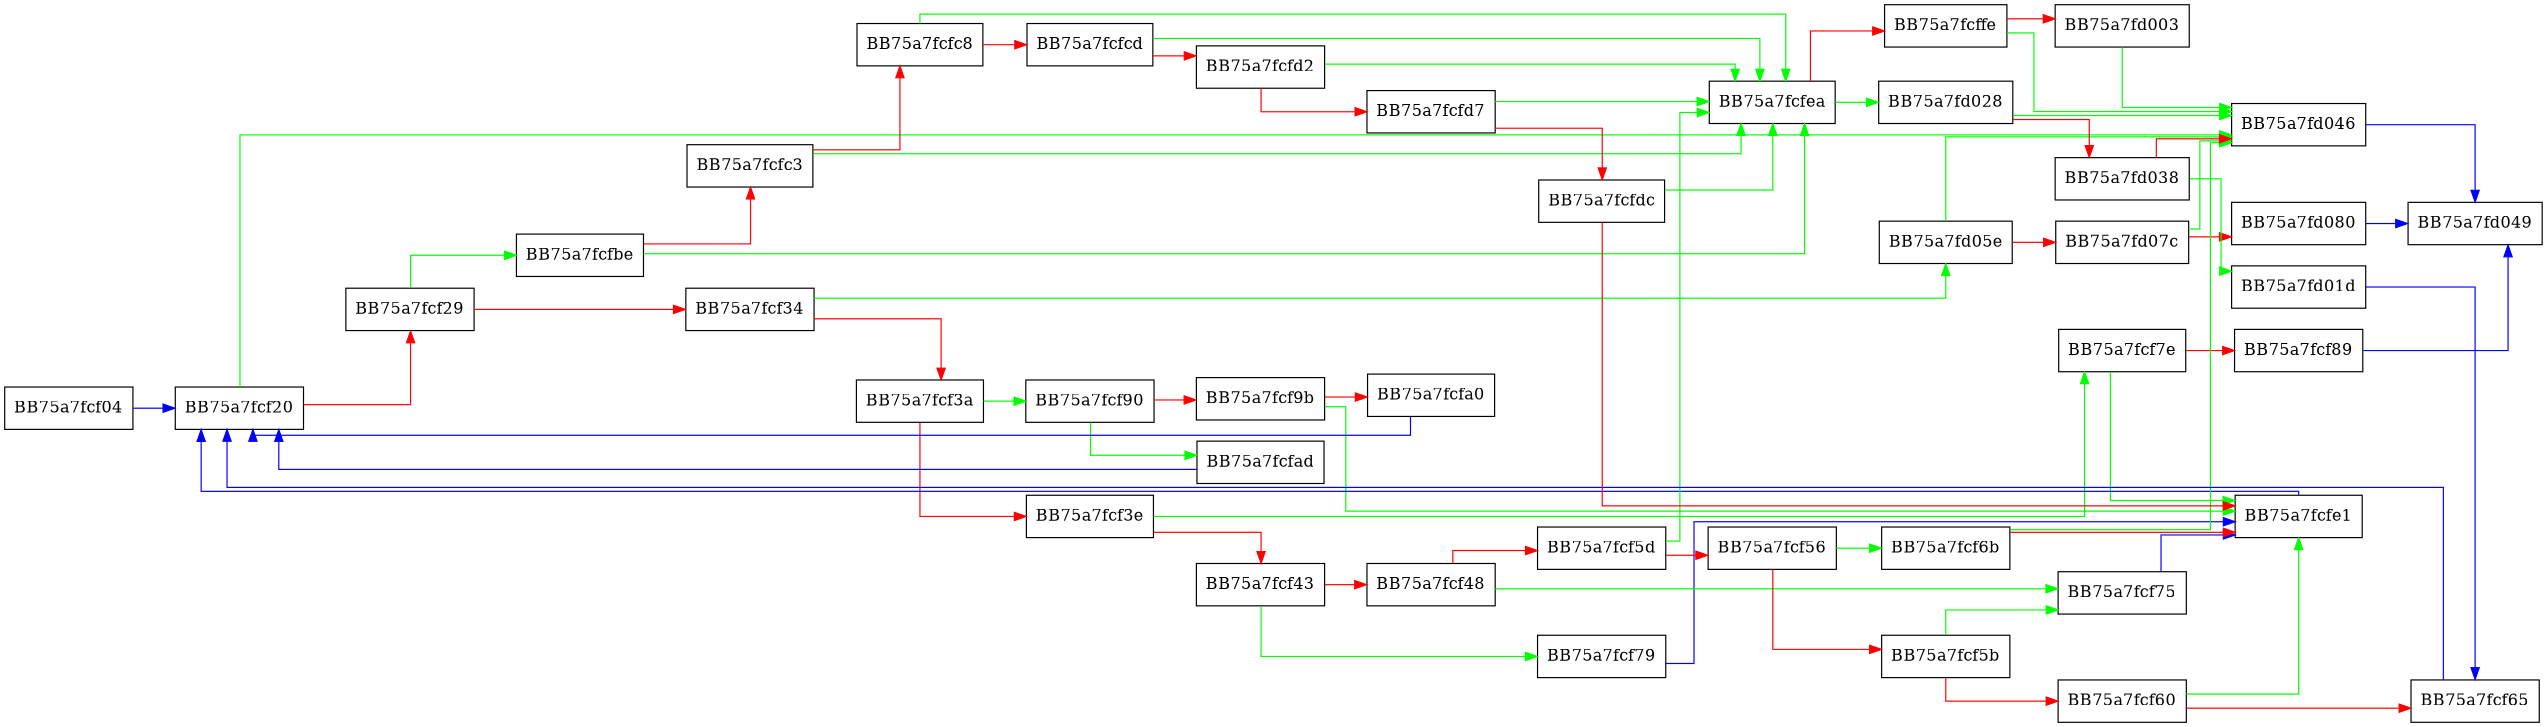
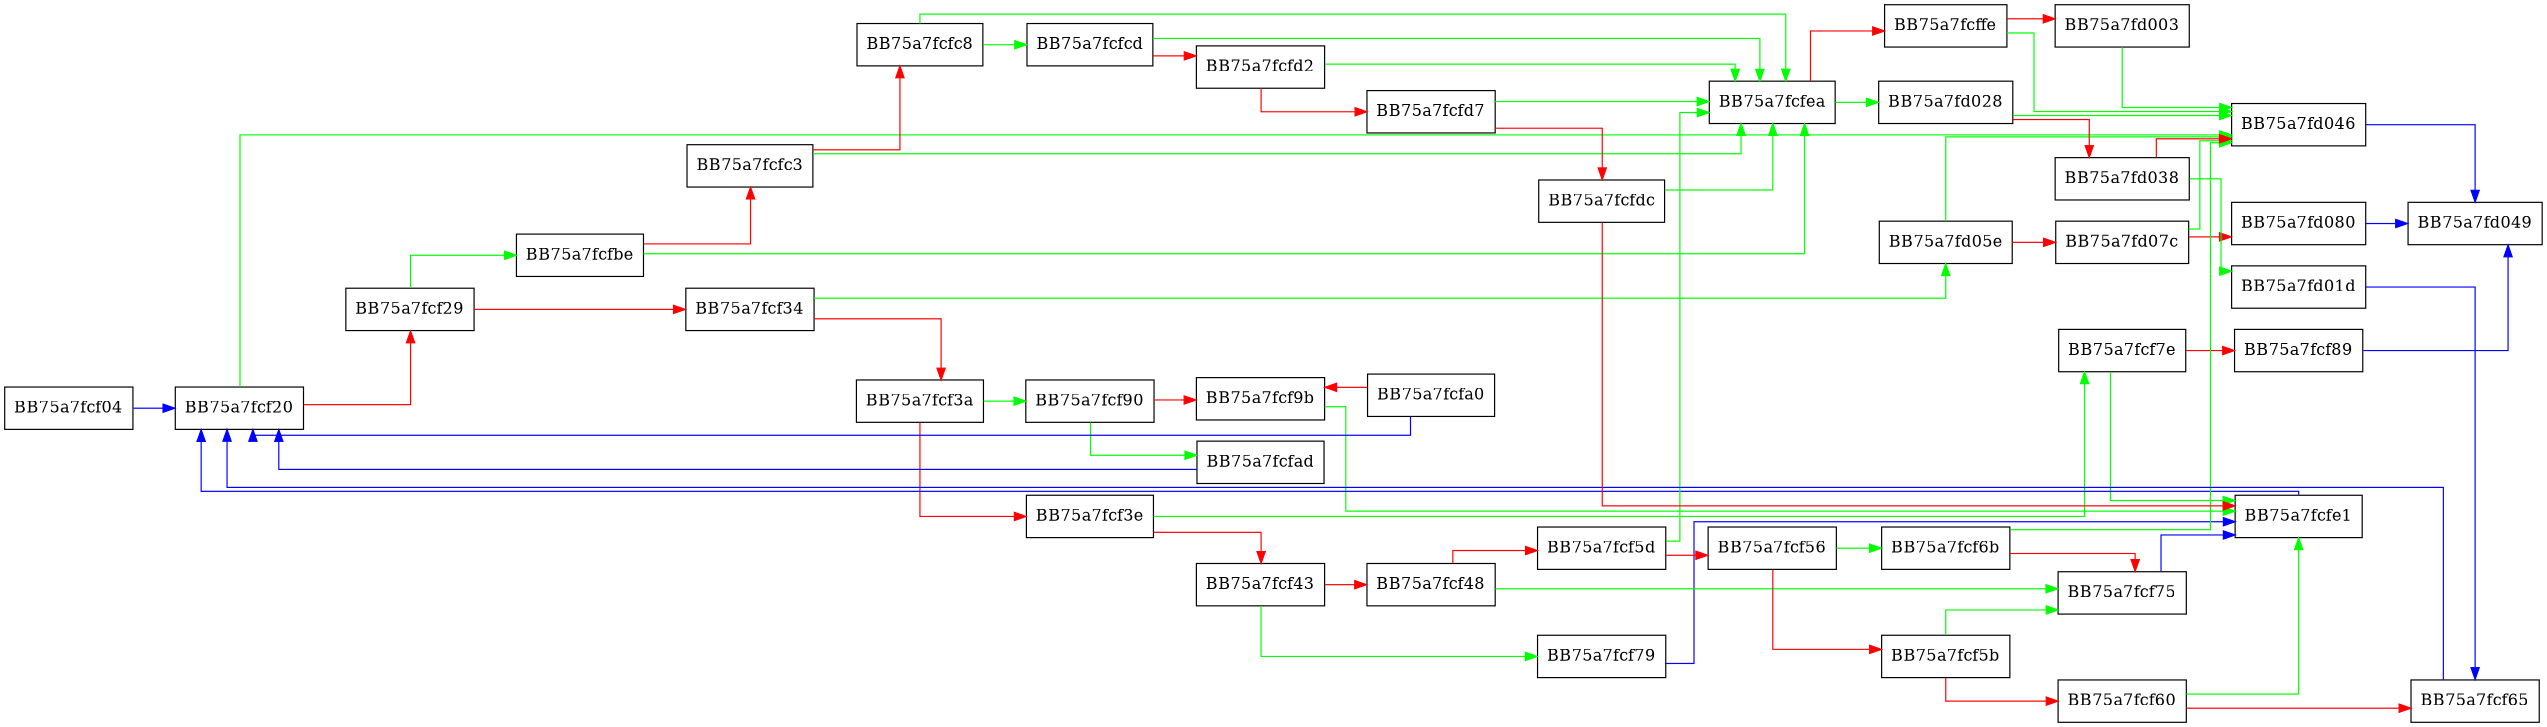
(999, 45) -> (999, 45)
(1340, 397) -> (1352, 387)
(2117, 532) -> (2076, 553)
